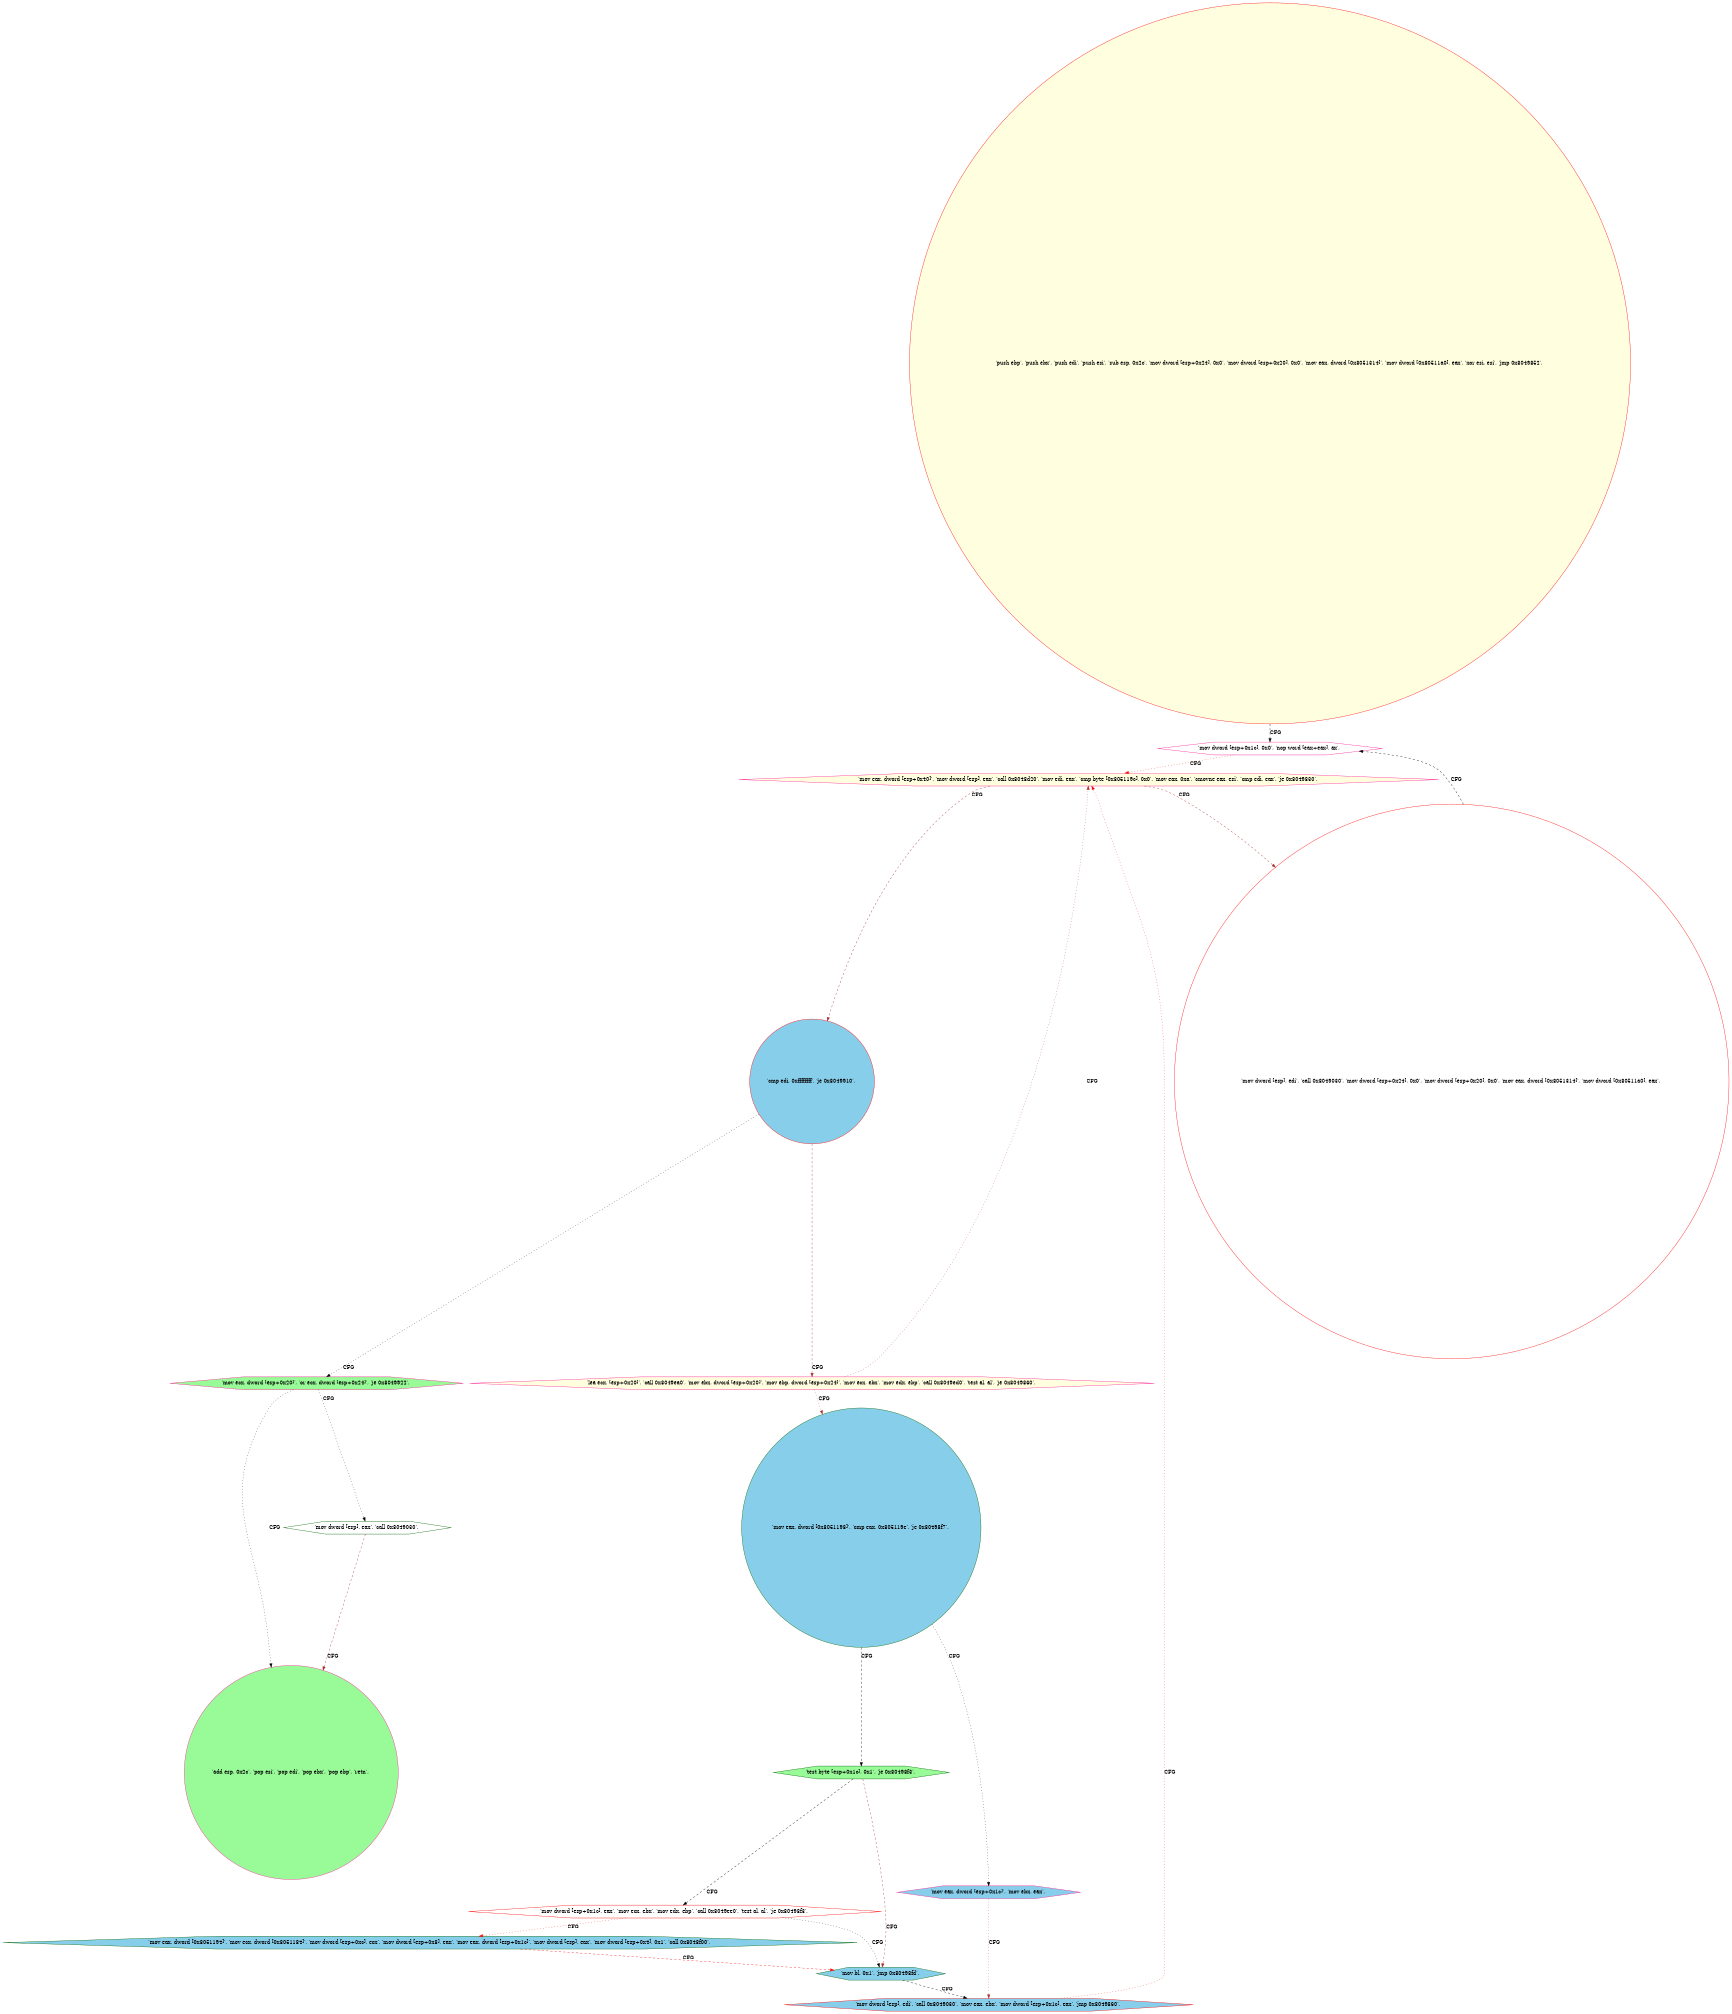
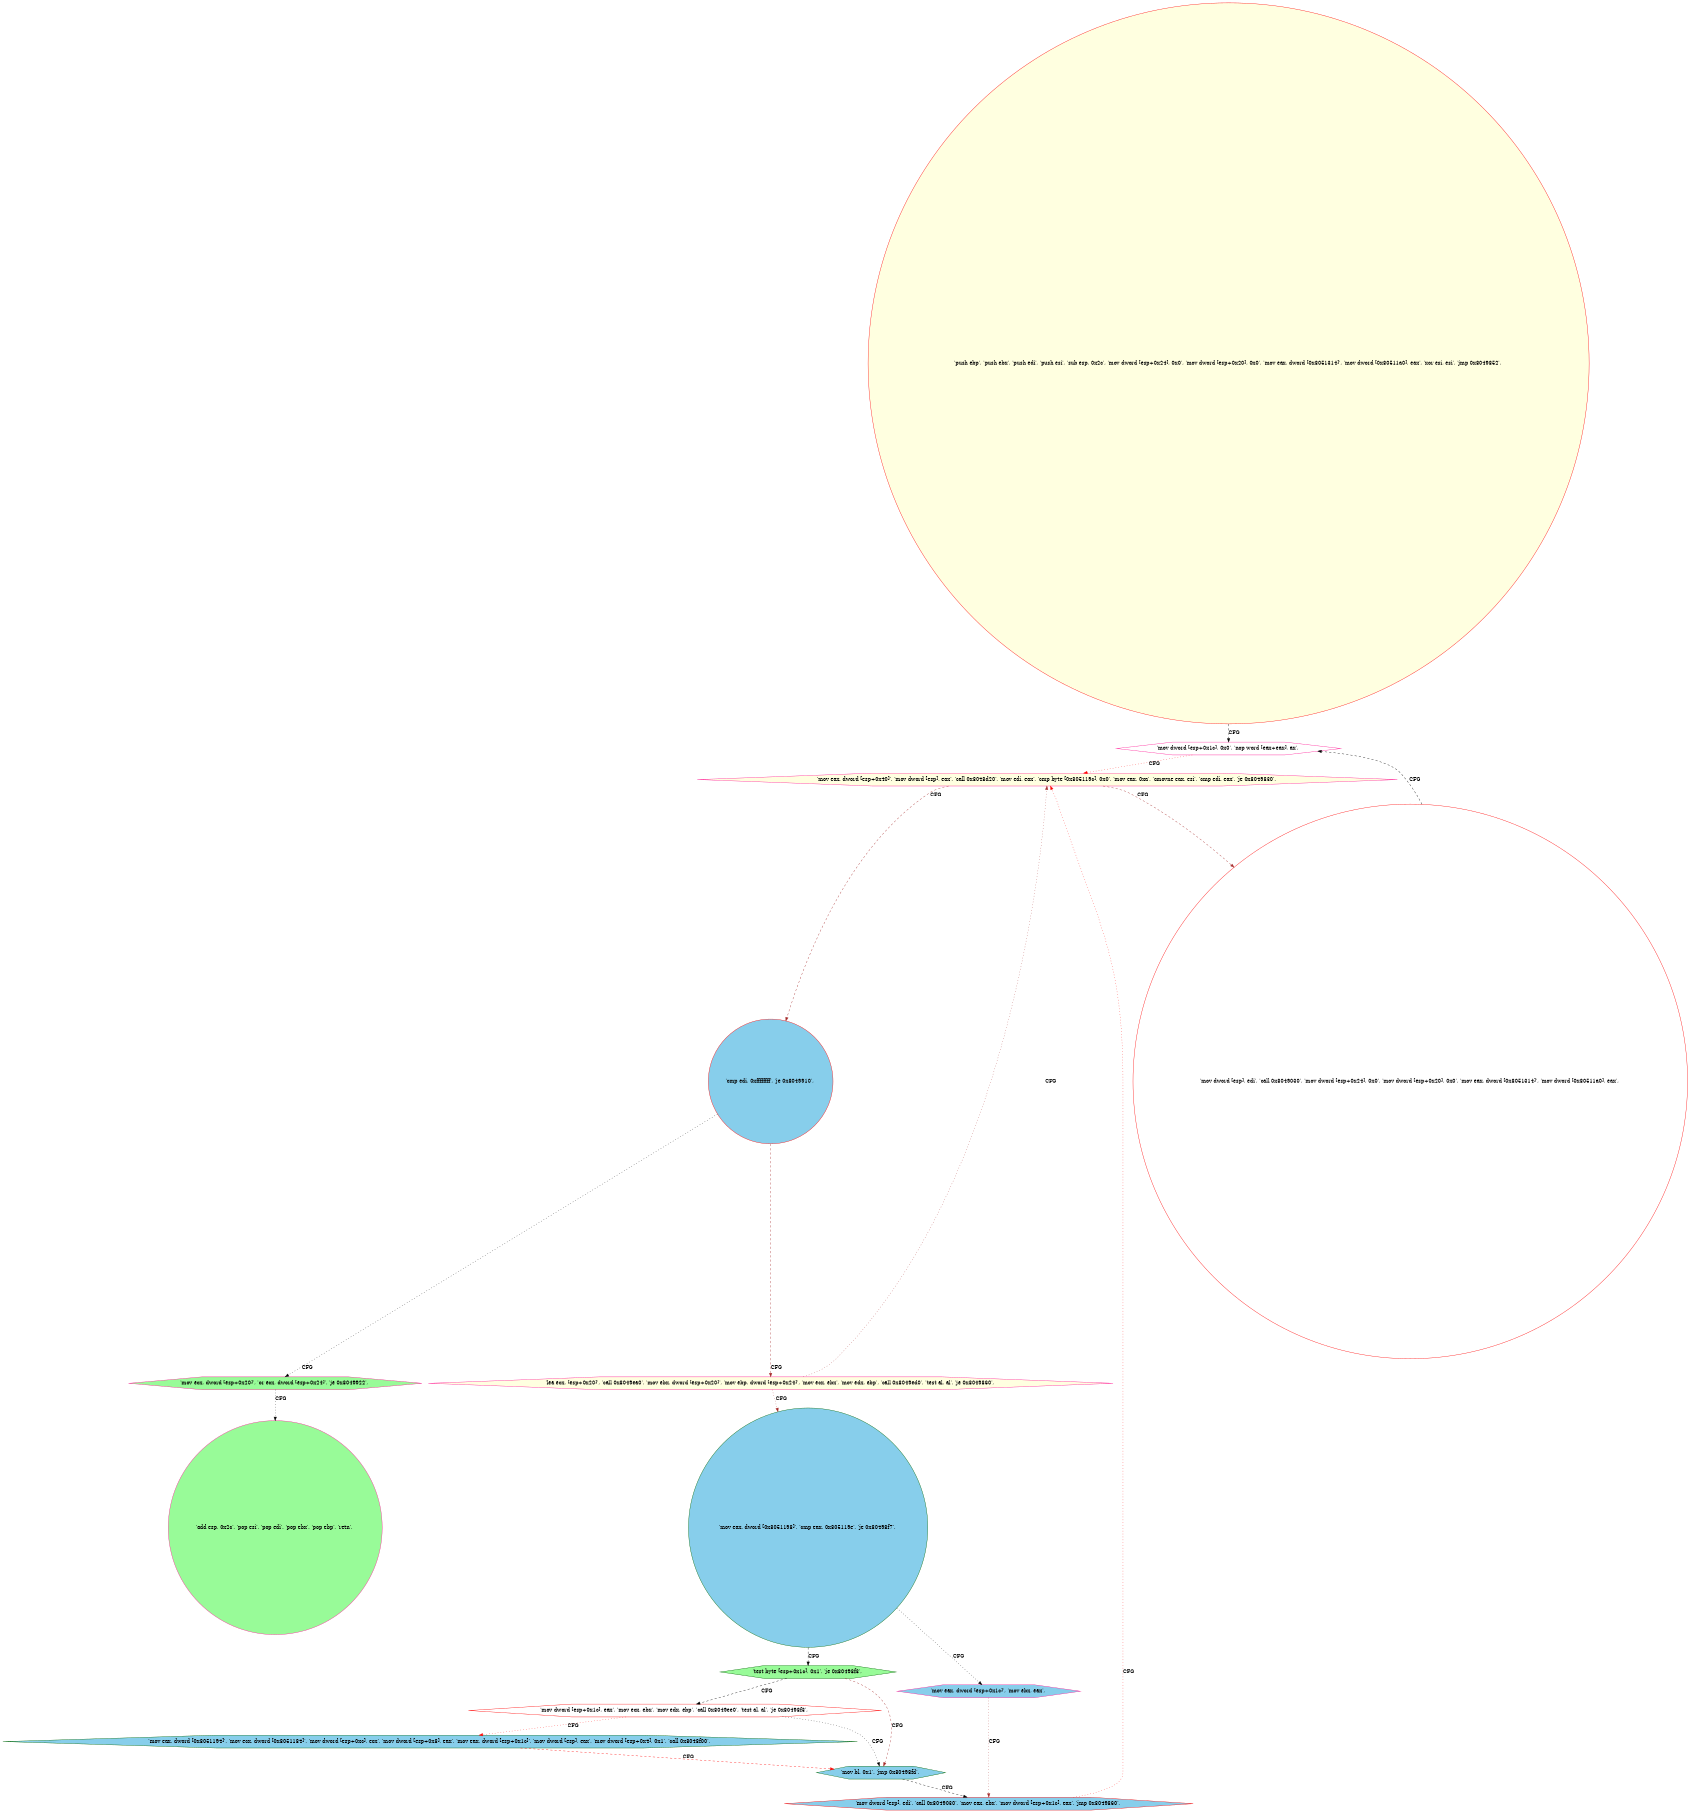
(367, 1528) -> none
